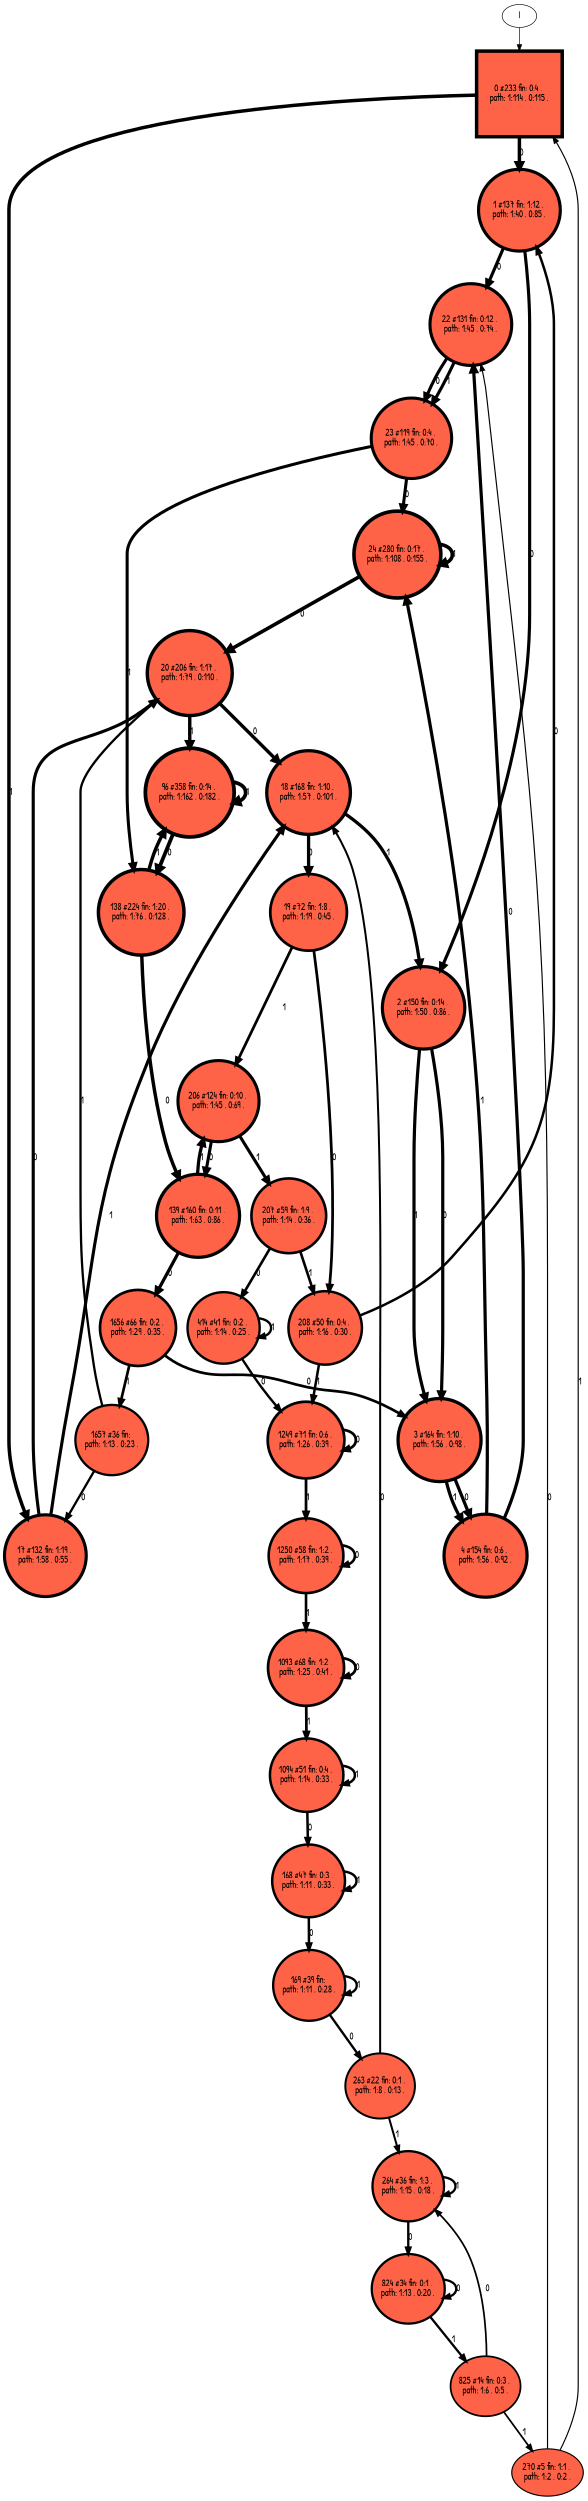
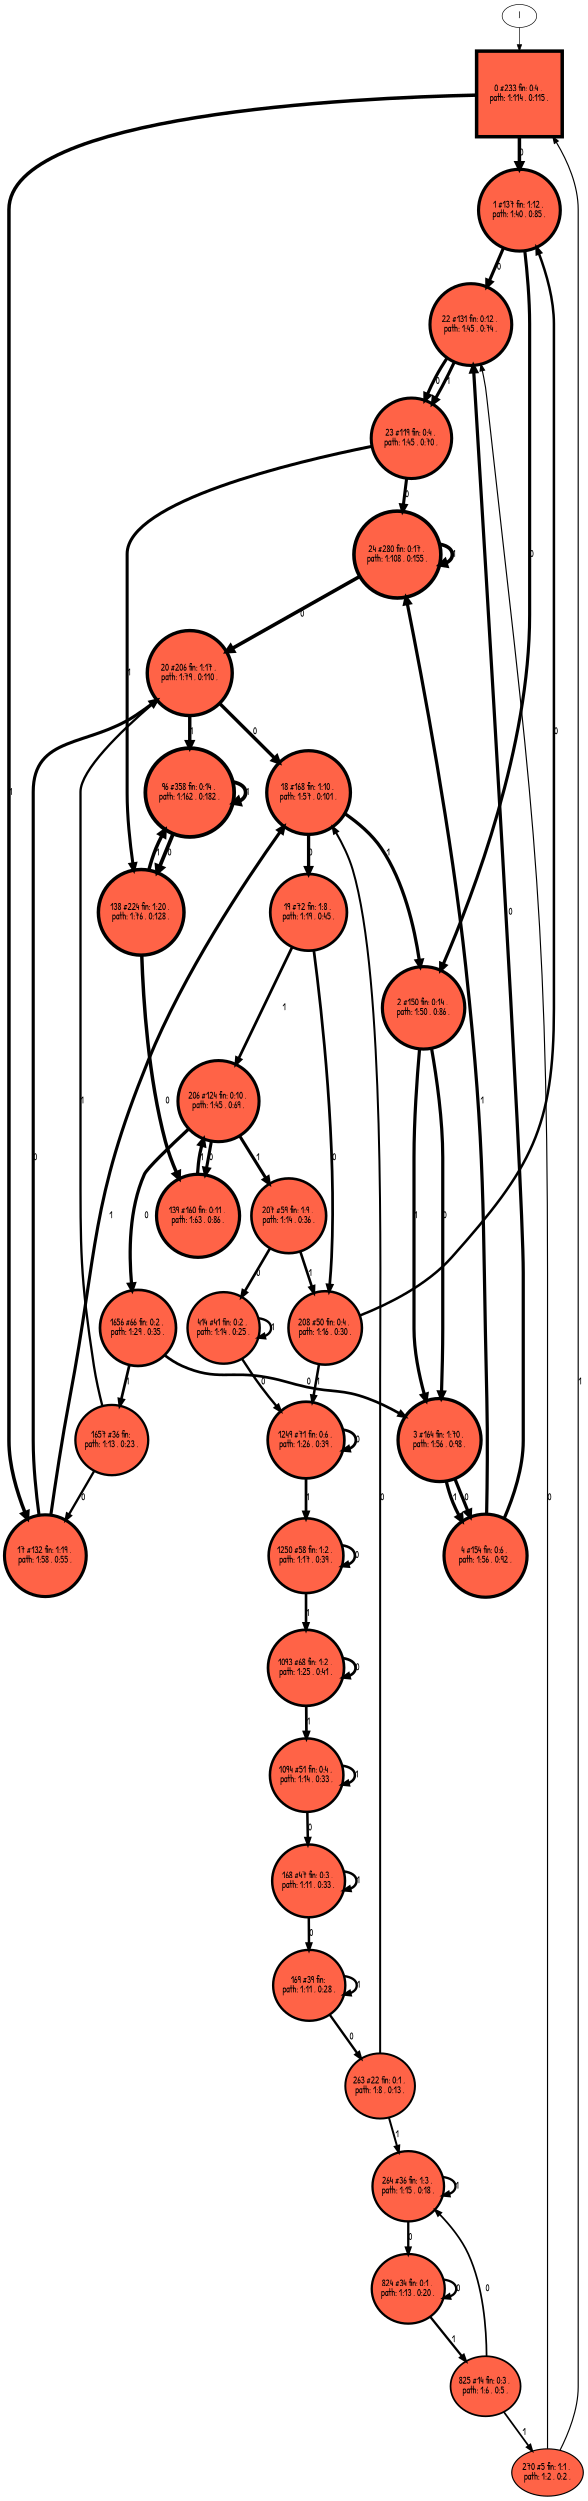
(169, 1271) -> (137, 1197)
(440, 1440) -> (440, 1440)
